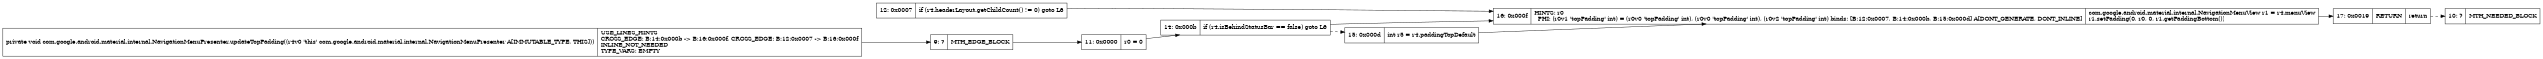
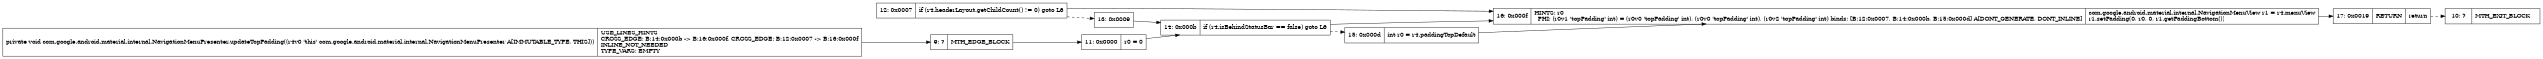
(2503, 16) -> (2503, 16)
none -> (1114, 20)
(1431, 35) -> (1431, 35)
